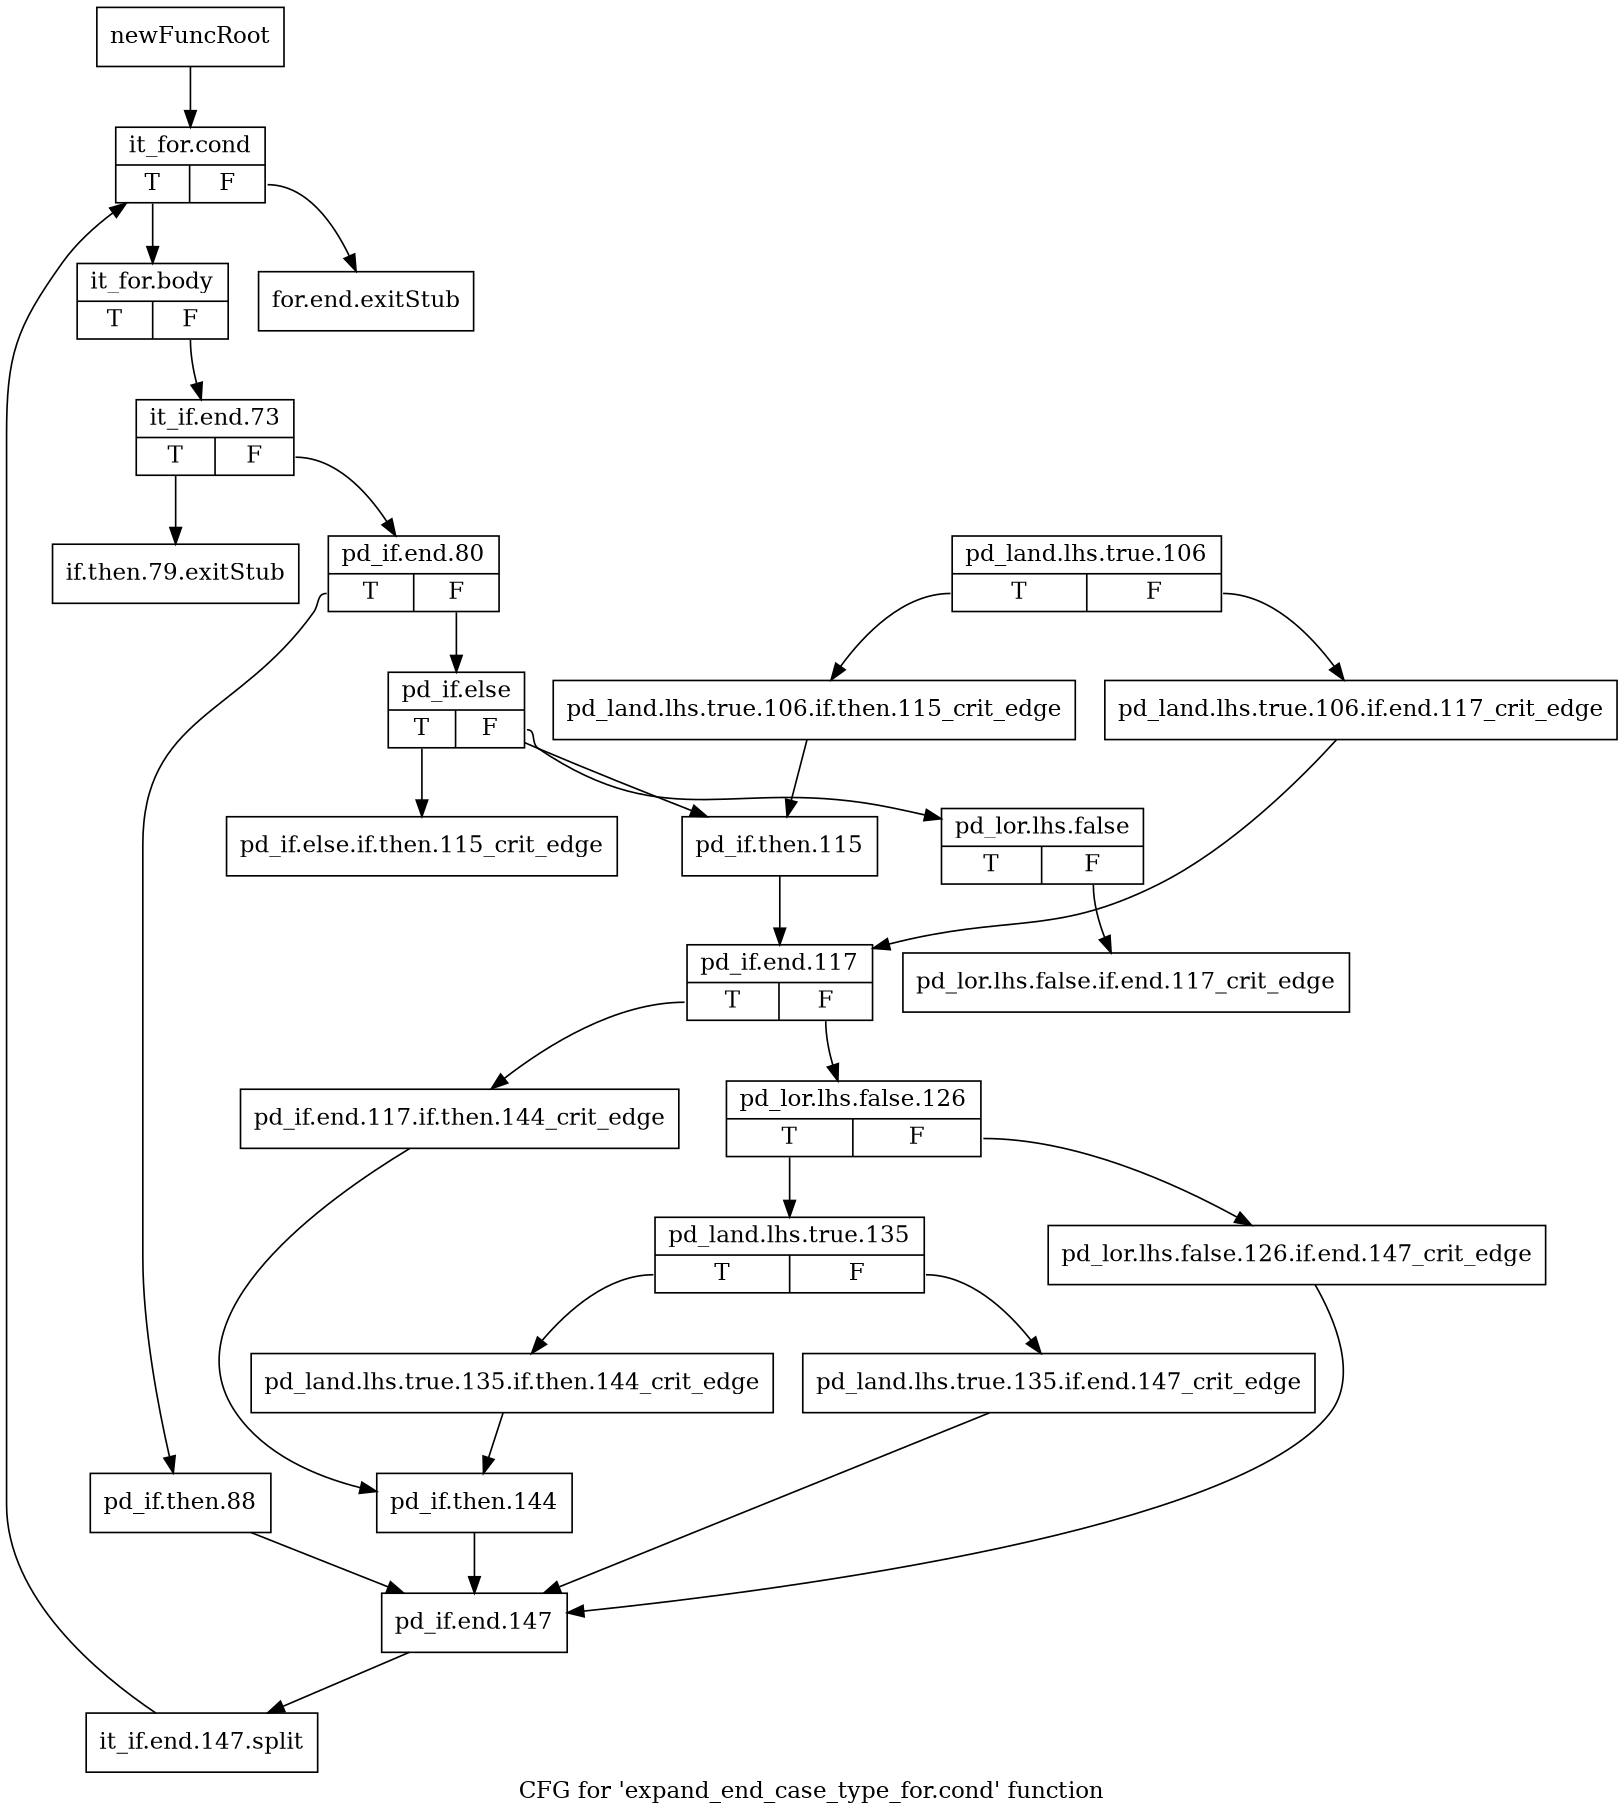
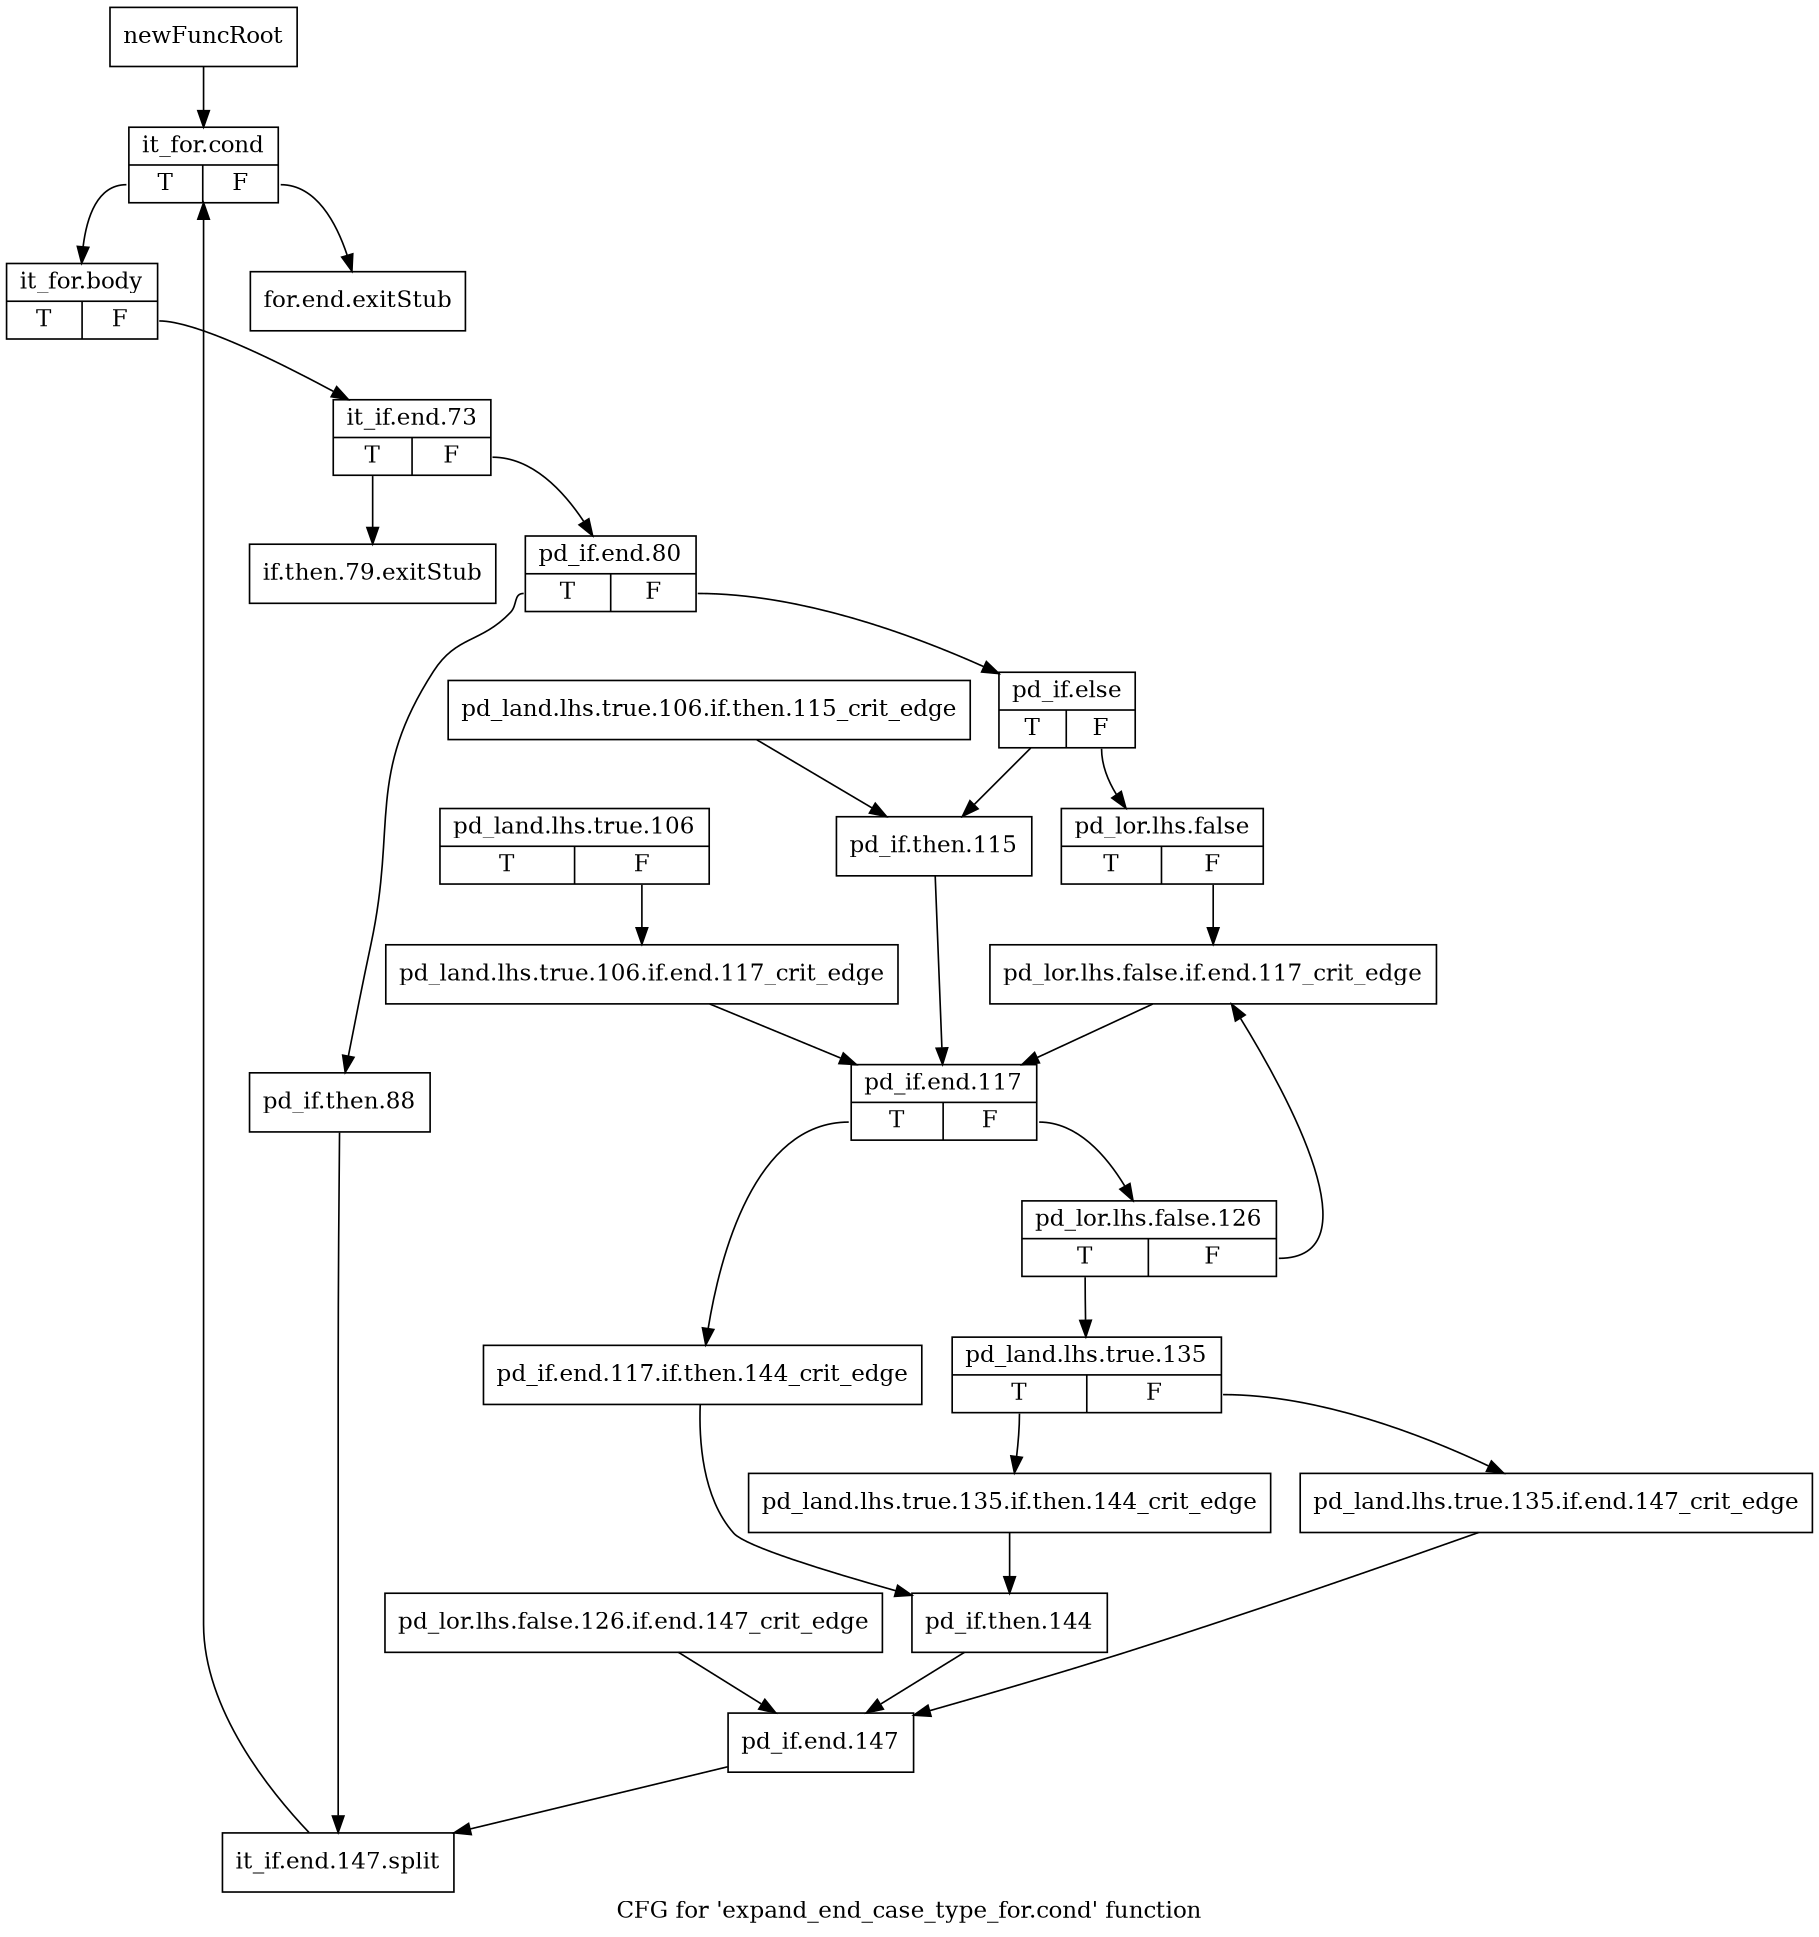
(888, 617) -> none
(422, 846) -> none
none -> (1095, 1031)
(1114, 1163) -> (1306, 1145)
(319, 1560) -> (338, 1474)
